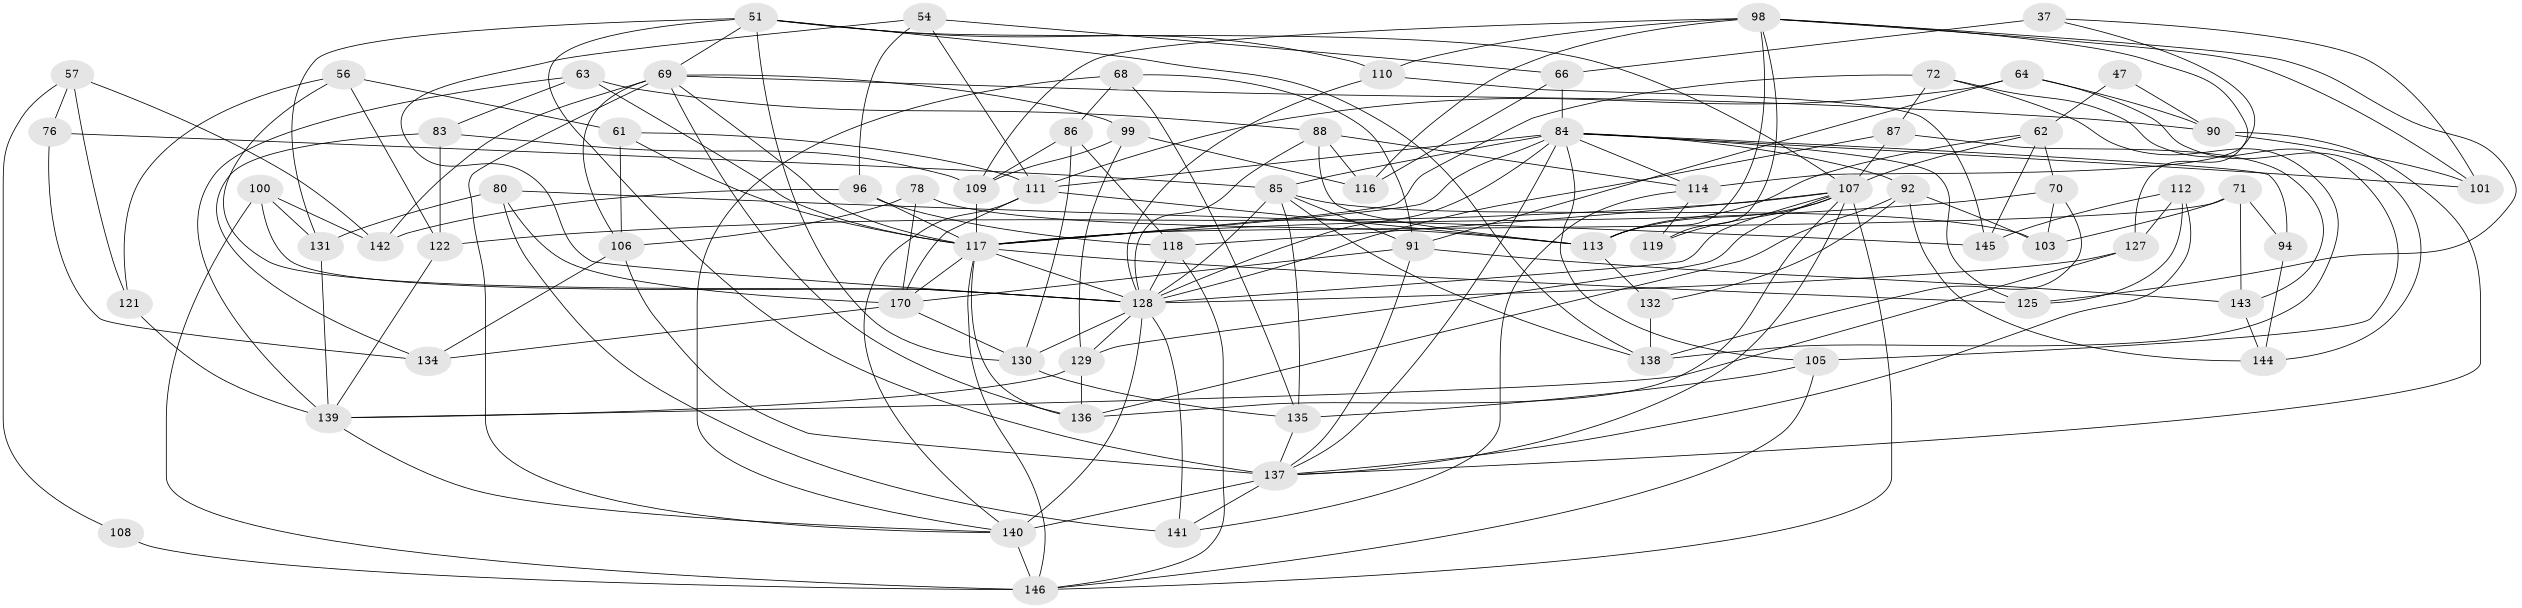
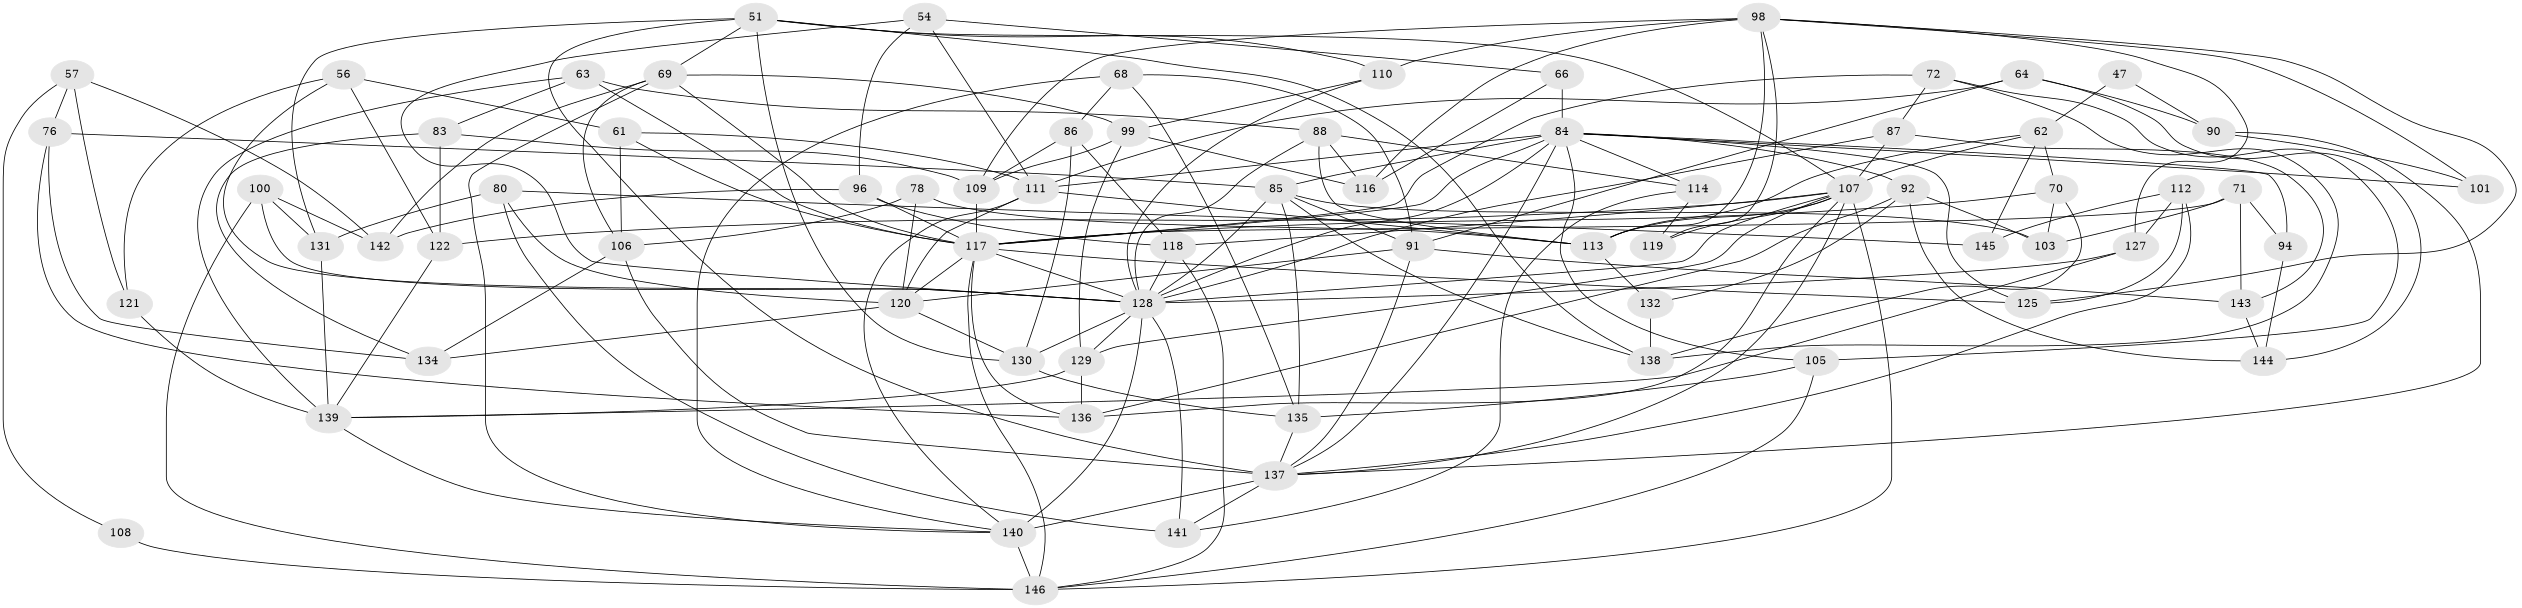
(2044, 18) -> none
(1440, 96) -> none
(1731, 96) -> (1255, 104)
(901, 304) -> (901, 304)
(844, 319) -> (472, 385)
